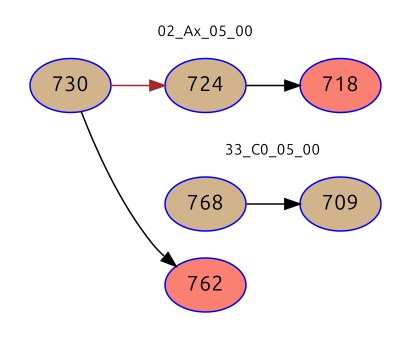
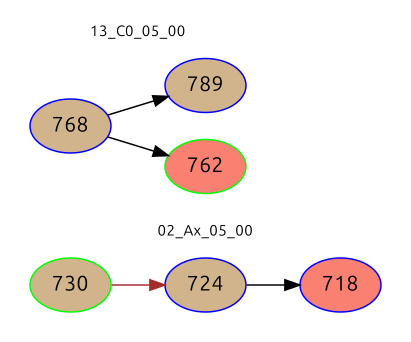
(70, 86) -> (70, 285)
(273, 151) -> (138, 32)
(116, 188) -> (131, 144)
(340, 204) -> (206, 86)
(206, 285) -> (206, 166)
